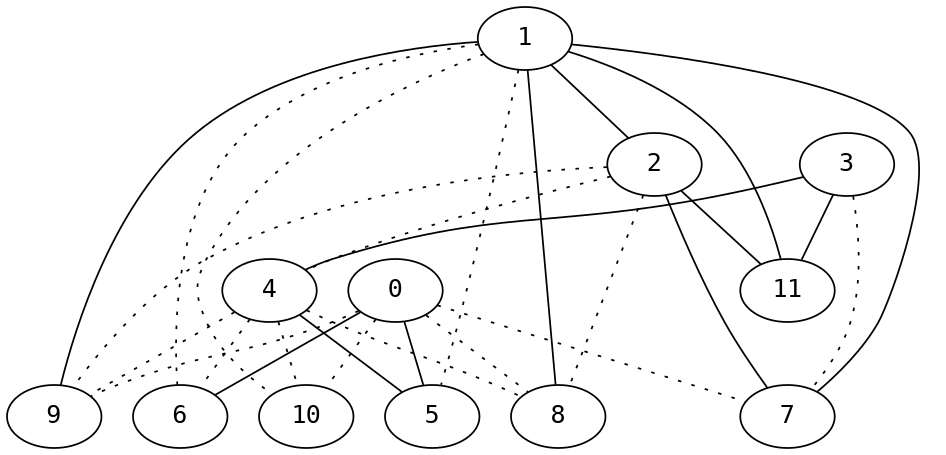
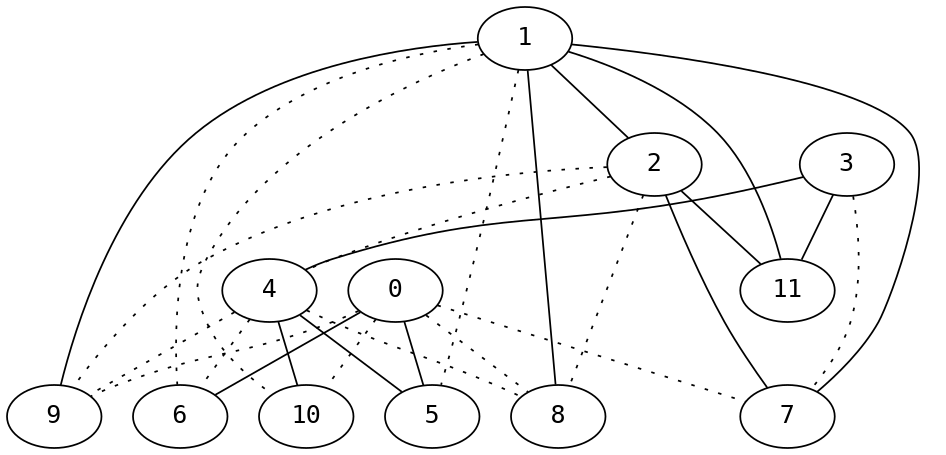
(291, 365) -> (291, 365)
